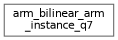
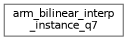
(59, 20) -> (64, 20)
